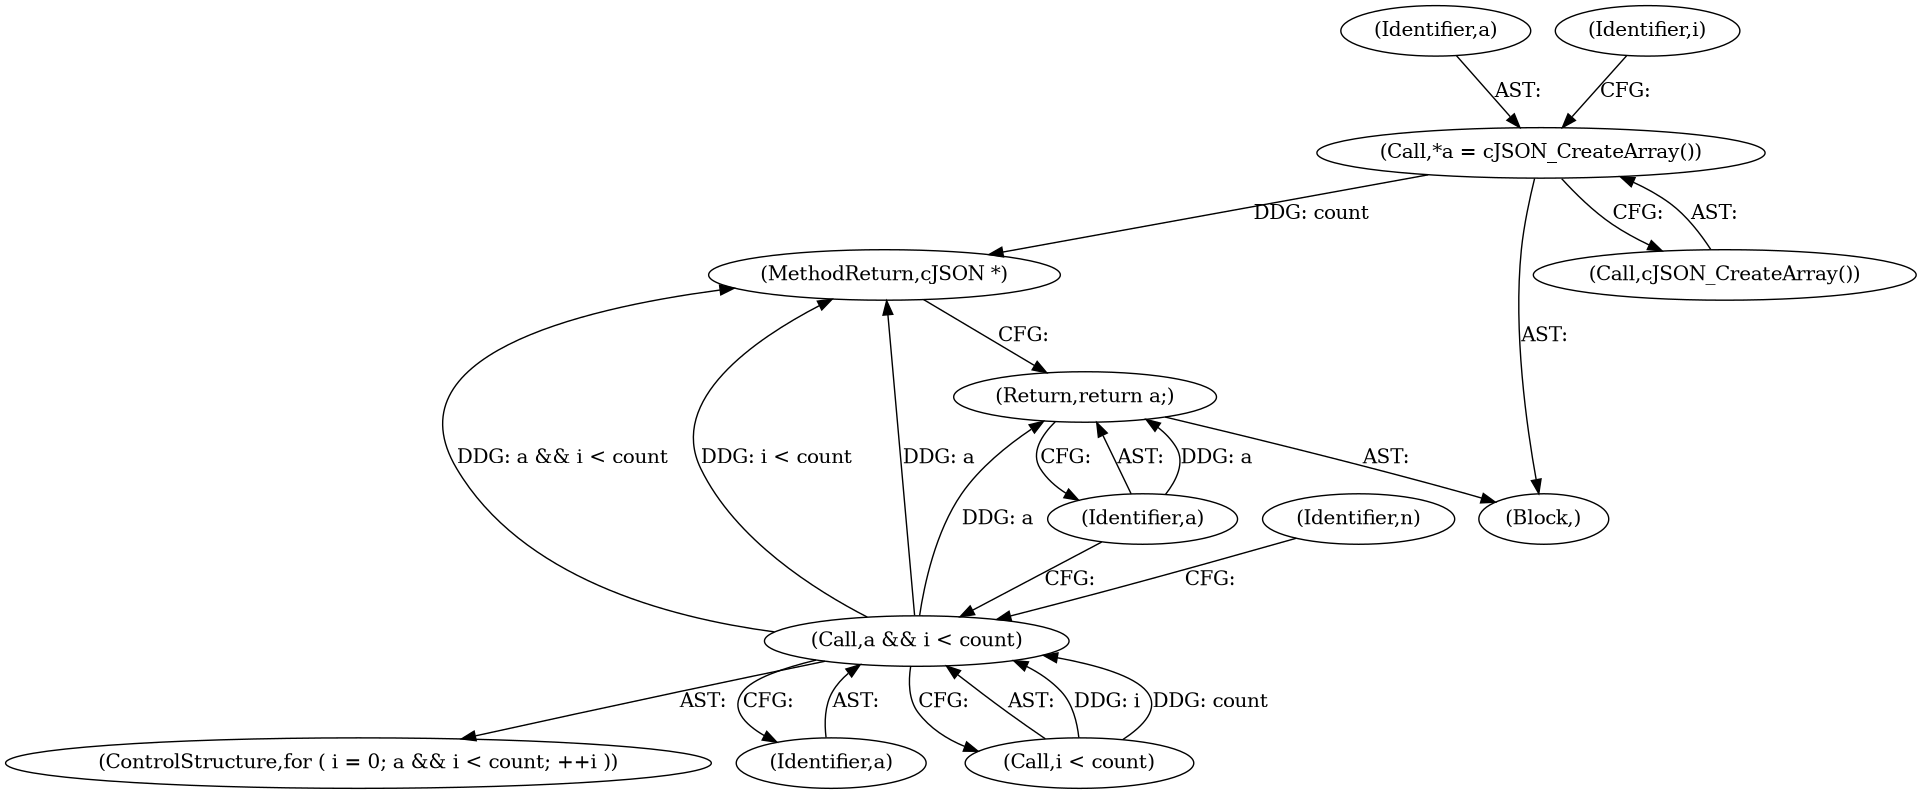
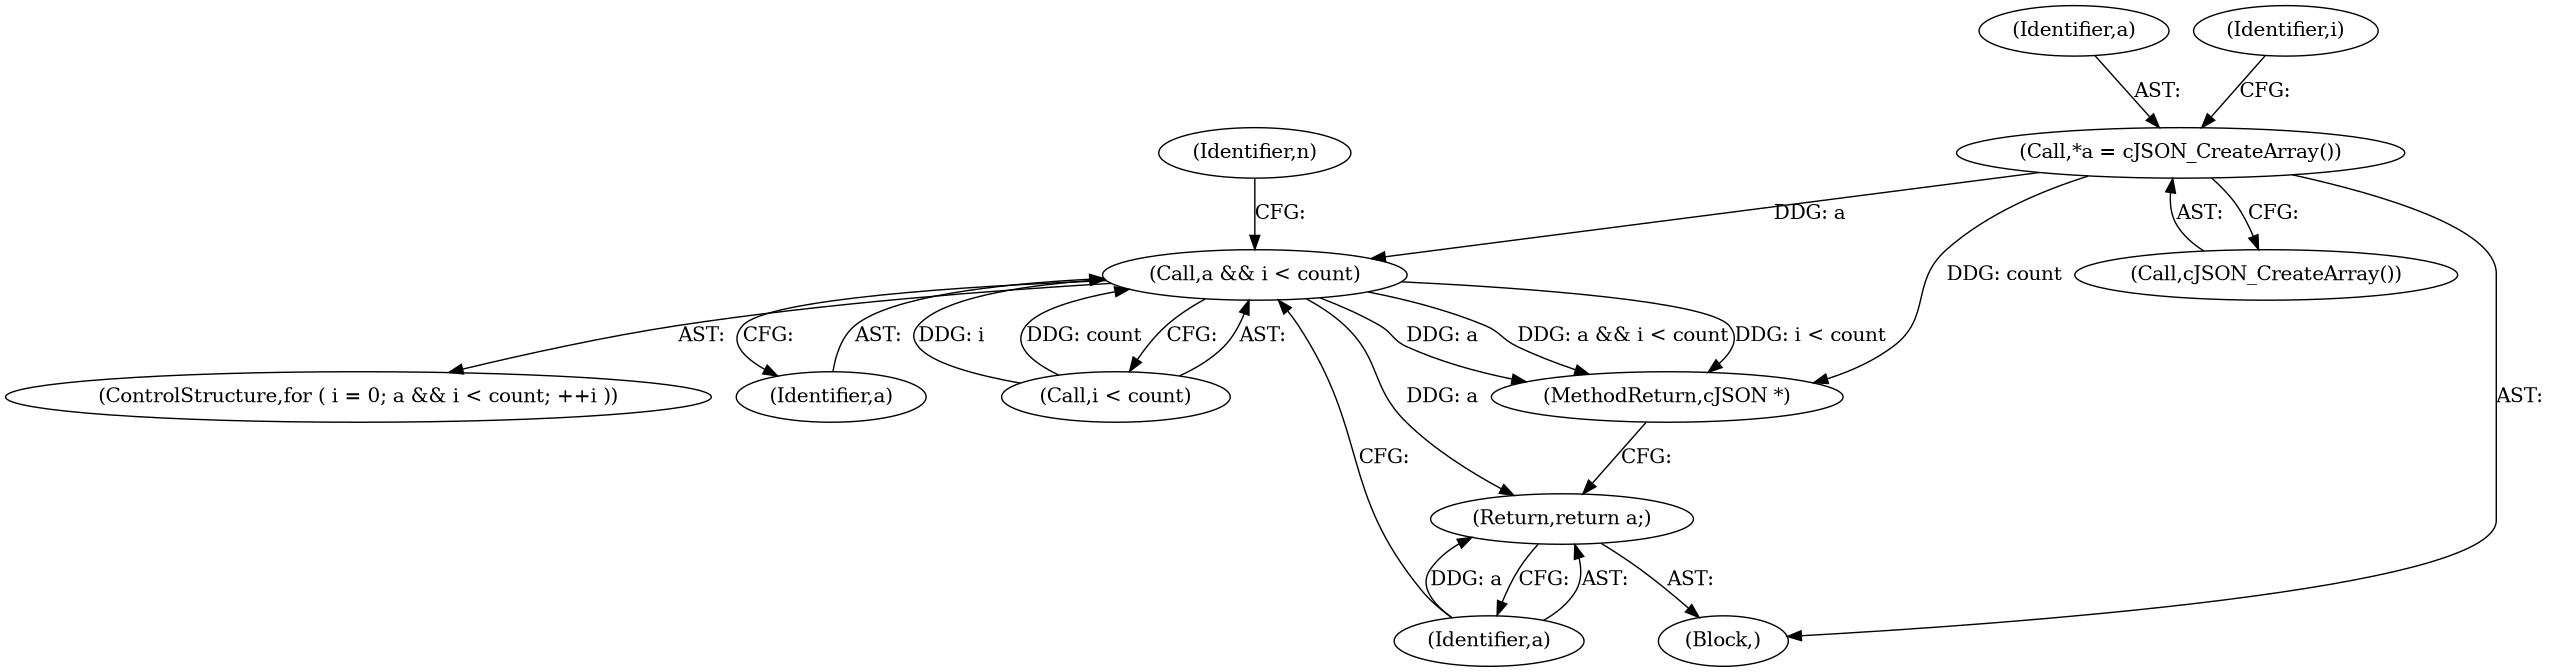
none -> (1712, 215)
